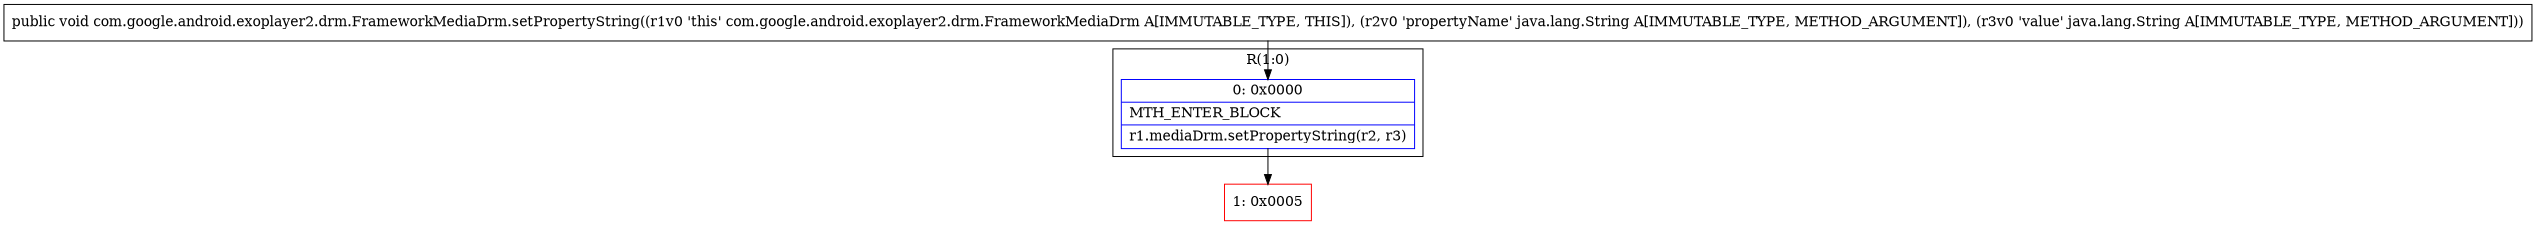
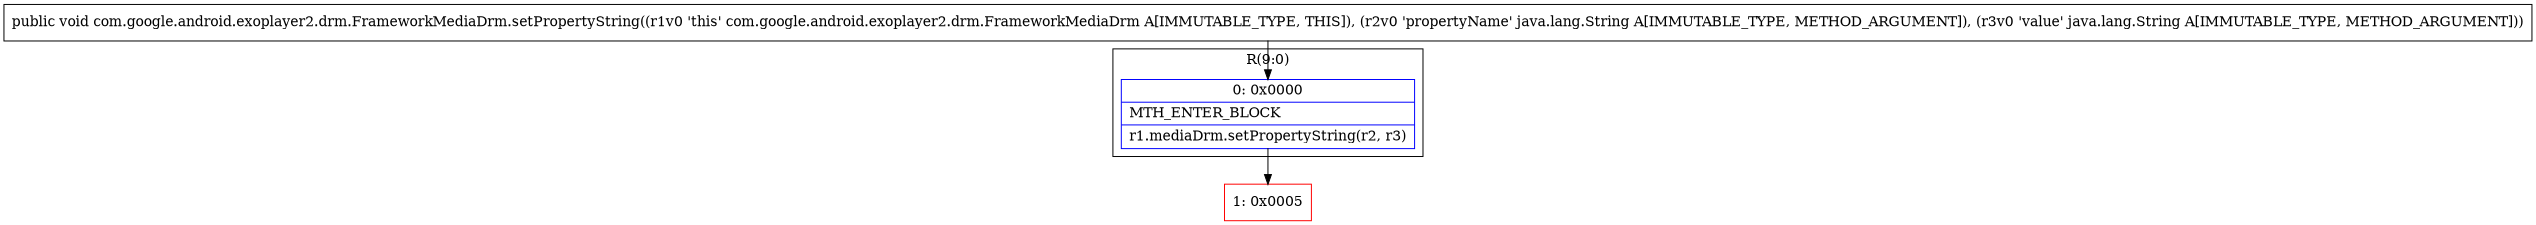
(1268, 60) -> (1268, 60)
